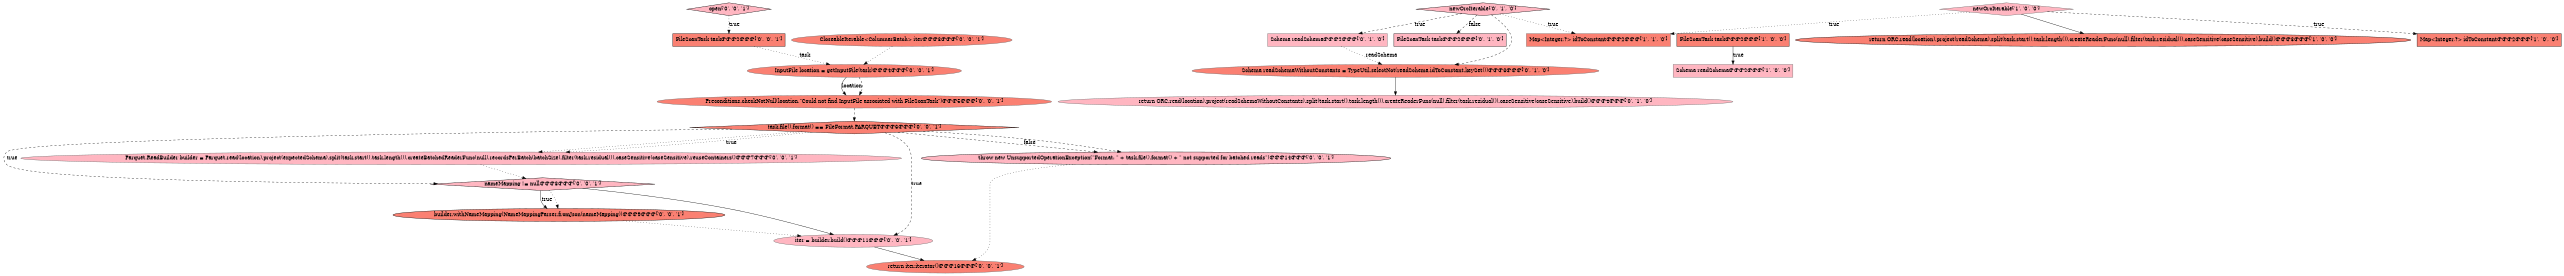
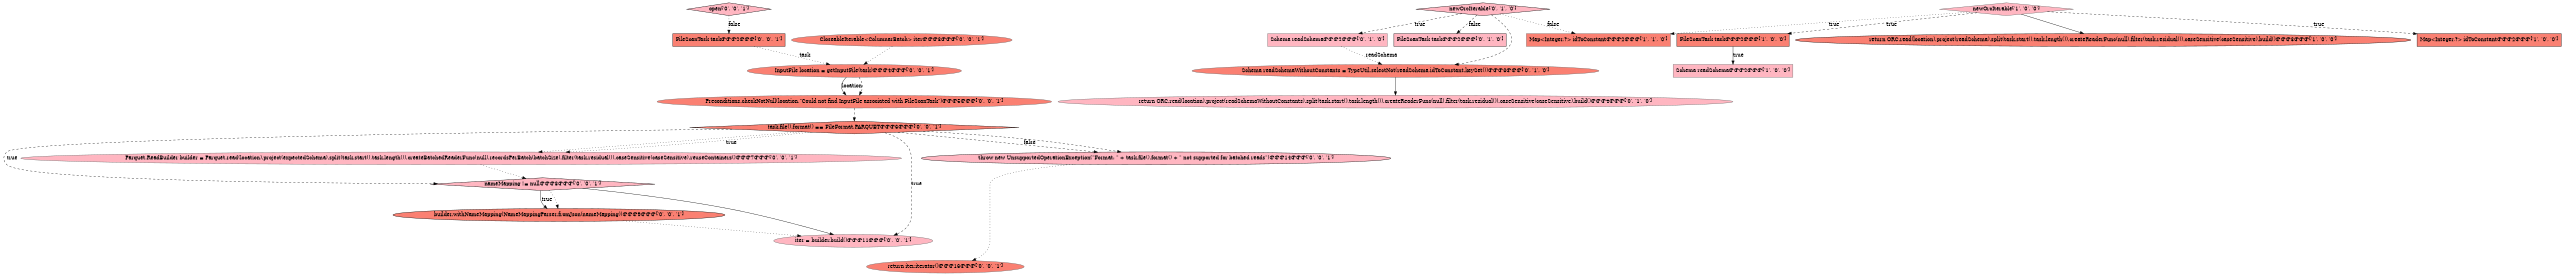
none -> (1884, 23)
(734, 25) -> (734, 25)
(1553, 25) -> (1553, 25)
(898, 253) -> none
